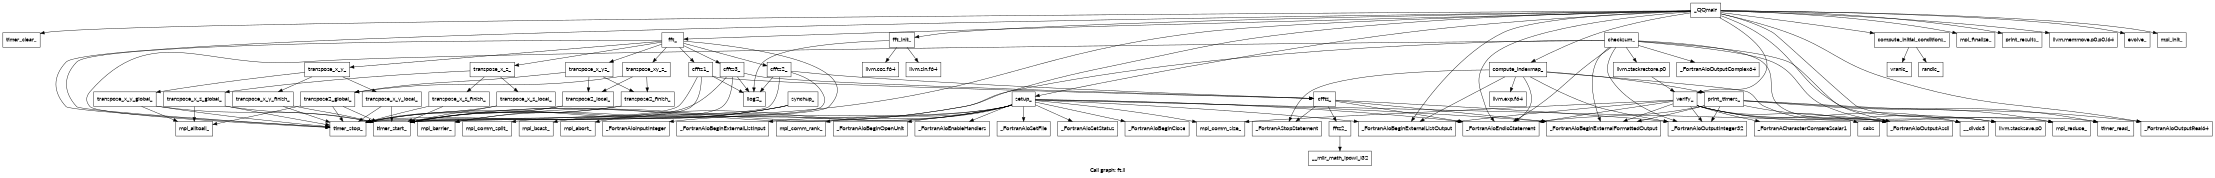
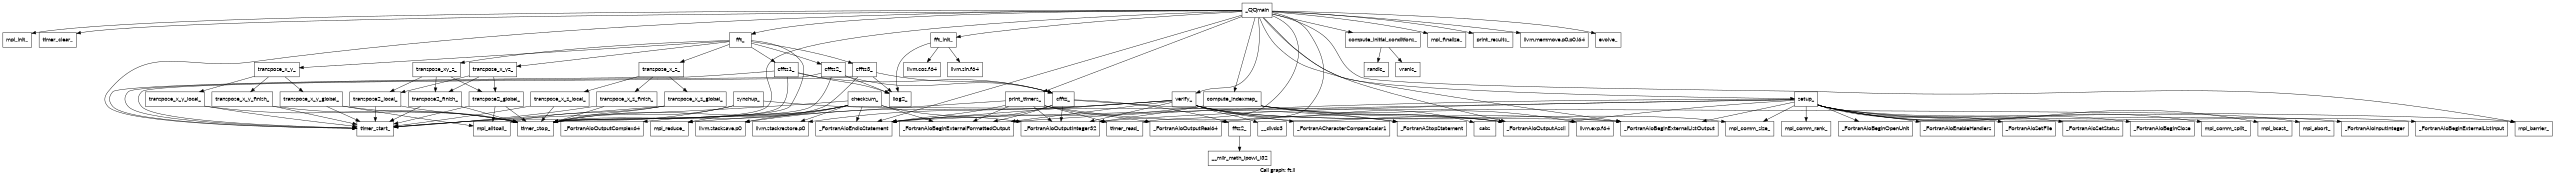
(1661, 83) -> (992, 110)
(1658, 84) -> (1145, 53)
(832, 102) -> none
none -> (1449, 106)
(1781, 107) -> none
